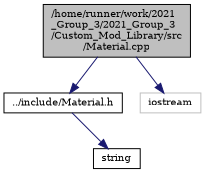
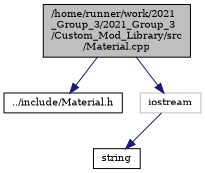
(86, 127) -> (147, 127)
